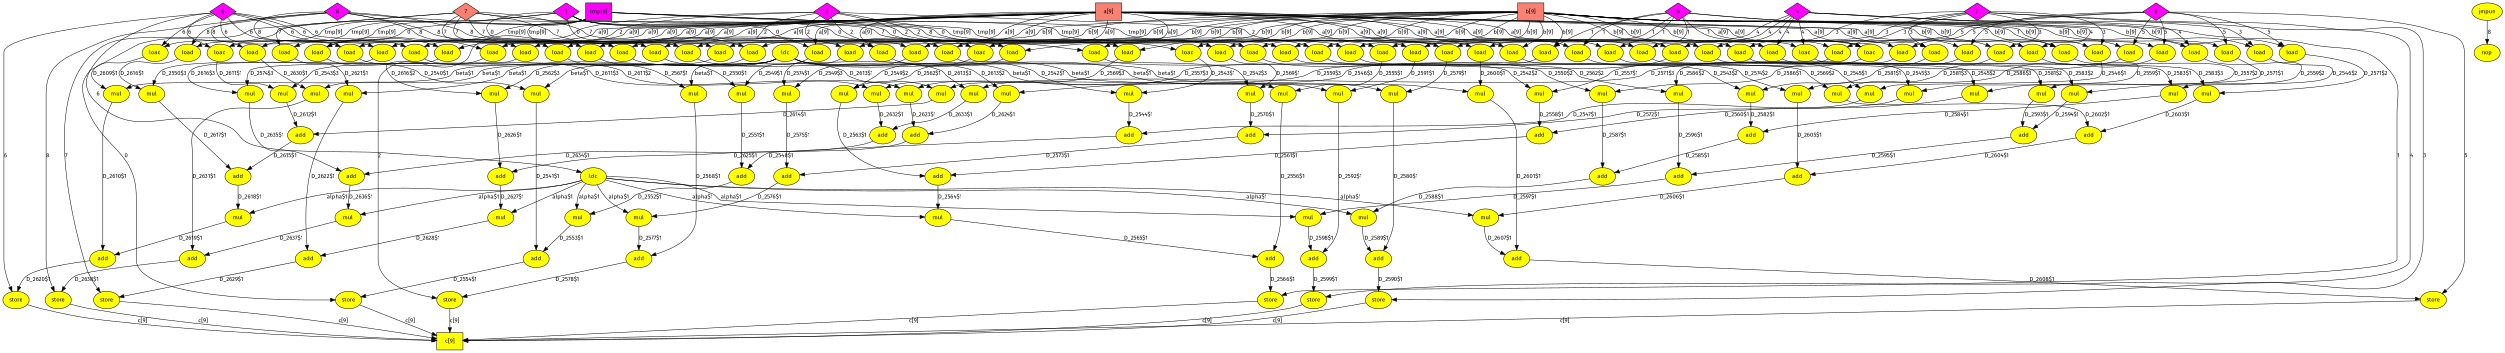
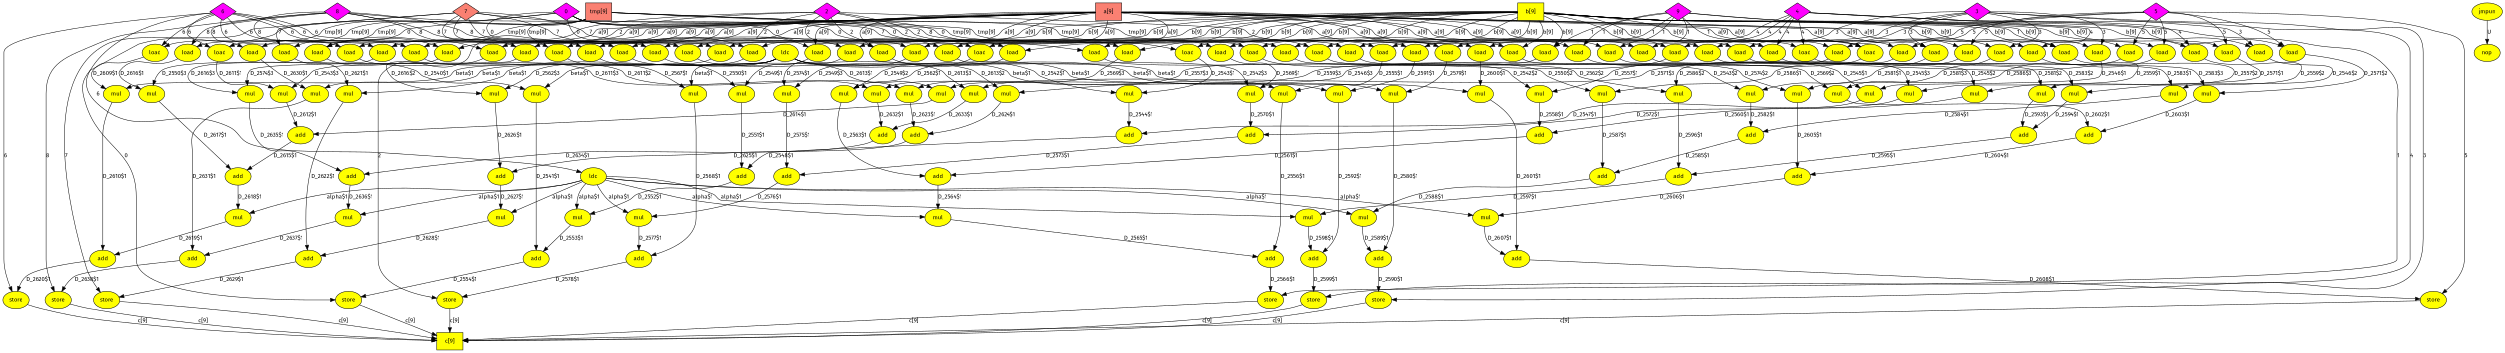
(566, 12) -> (566, 12)
(599, 12) -> (599, 12)
(1531, 12) -> (1531, 12)
(2489, 32) -> (2489, 32)
